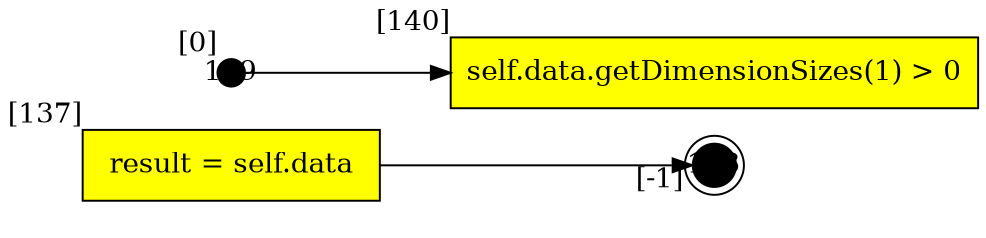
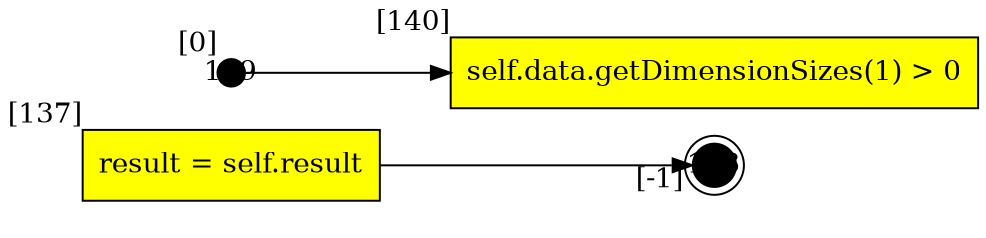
(231, 165) -> (231, 165)
